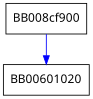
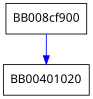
(46, 80) -> (46, 80)
